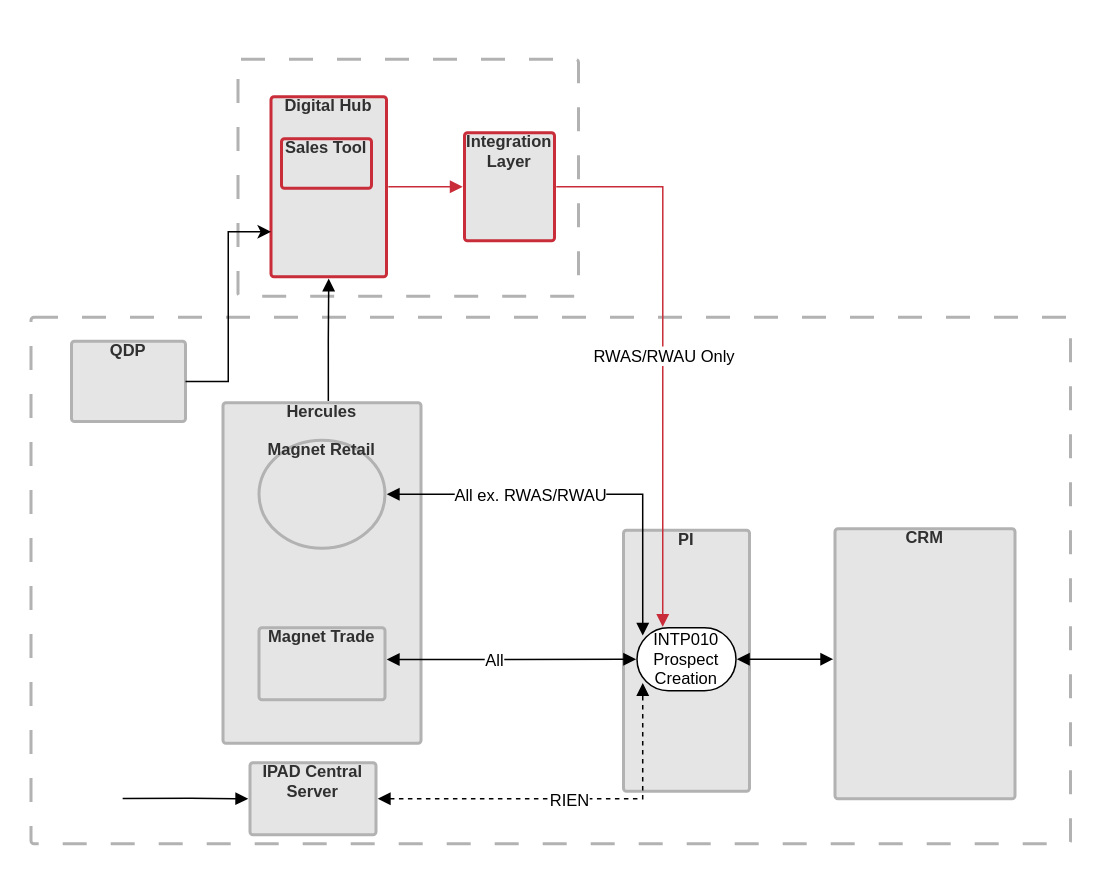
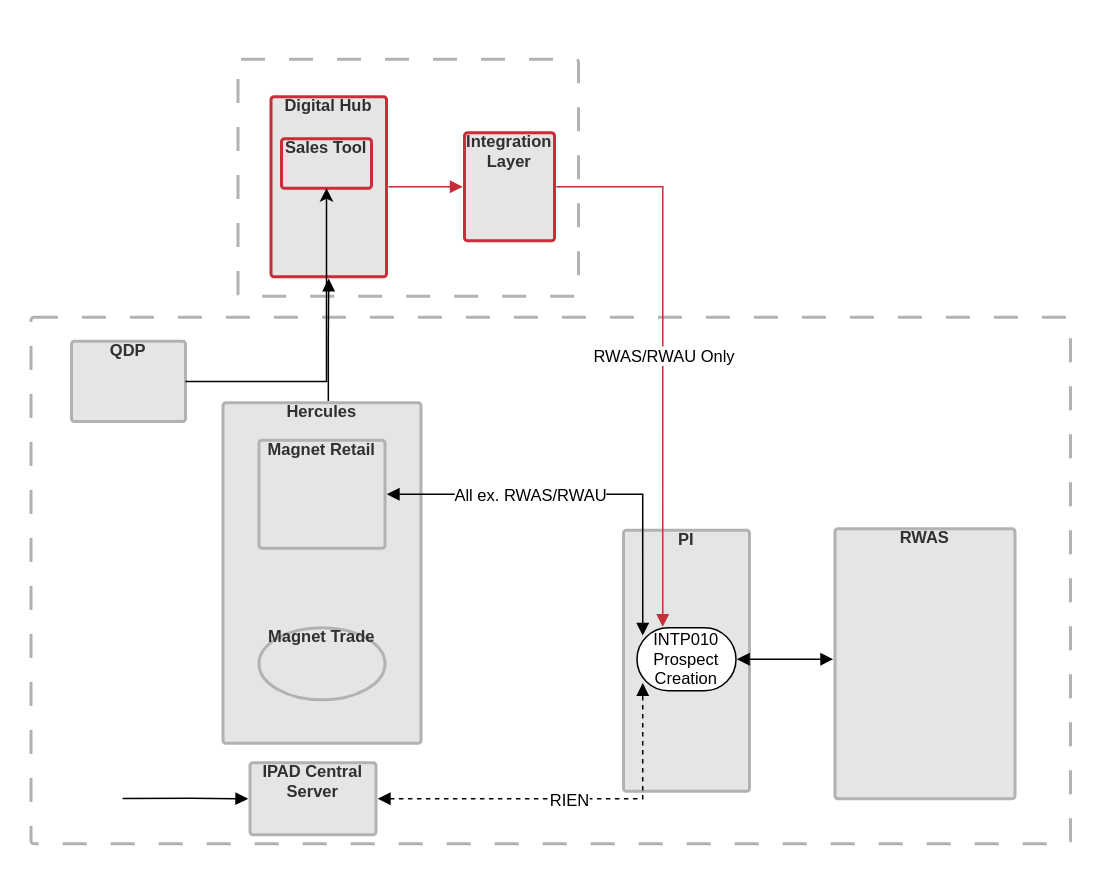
(228, 292) -> (275, 381)
(322, 494) -> (322, 494)
(925, 539) -> (925, 539)
(511, 660) -> none
(322, 664) -> (322, 664)
